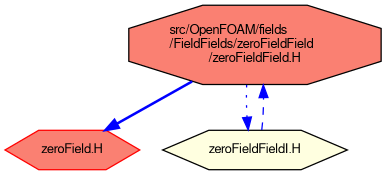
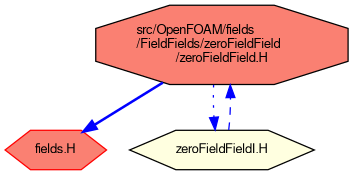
(72, 150) -> (56, 150)
